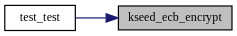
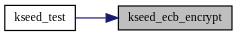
(40, 18) -> (40, 18)
